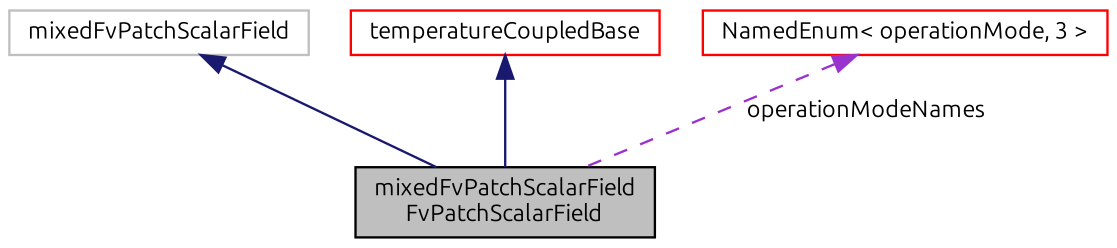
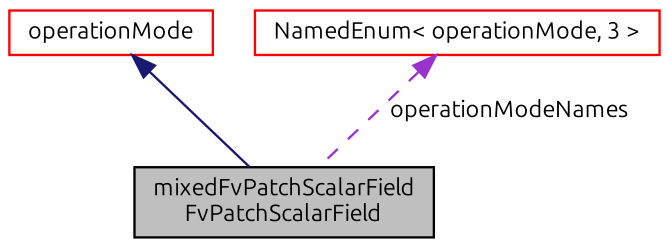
(159, 33) -> none
(505, 33) -> (111, 33)
